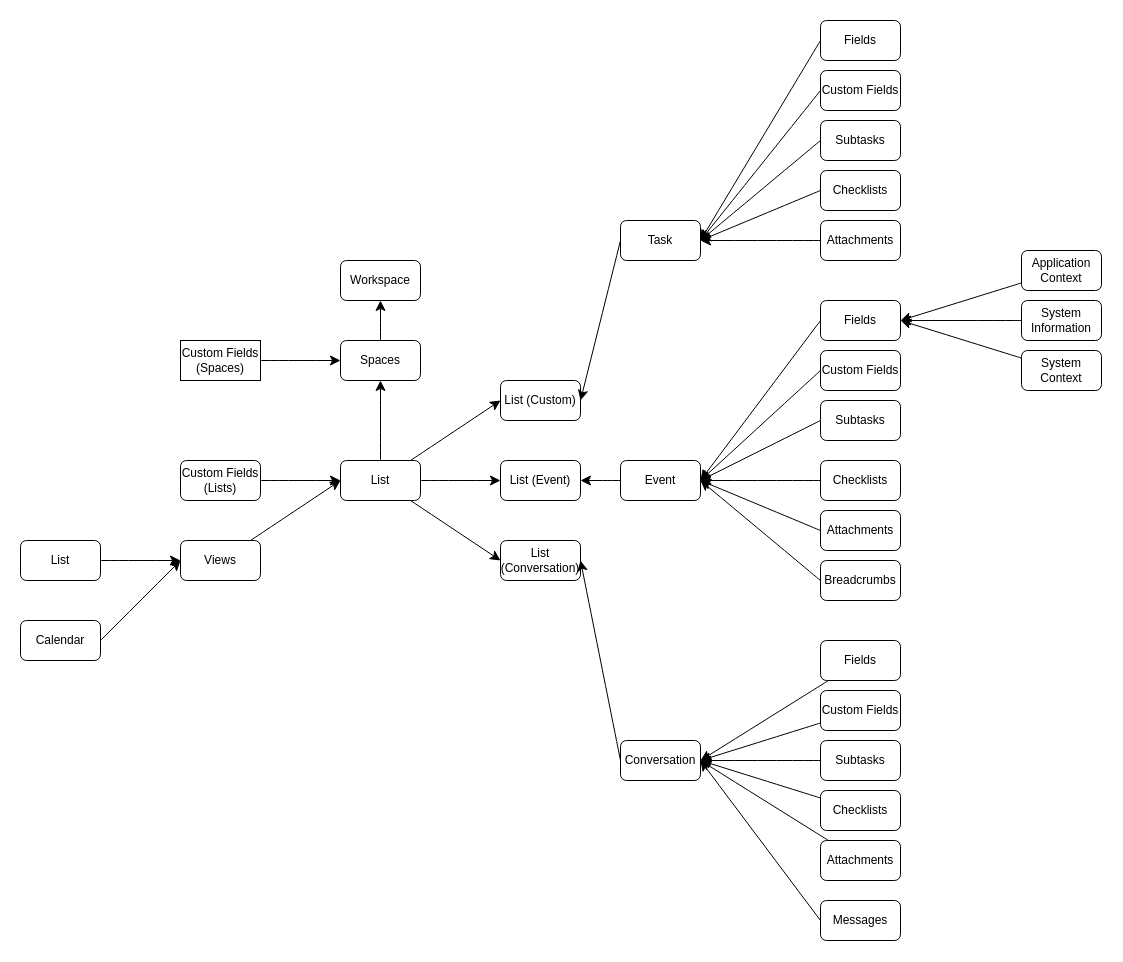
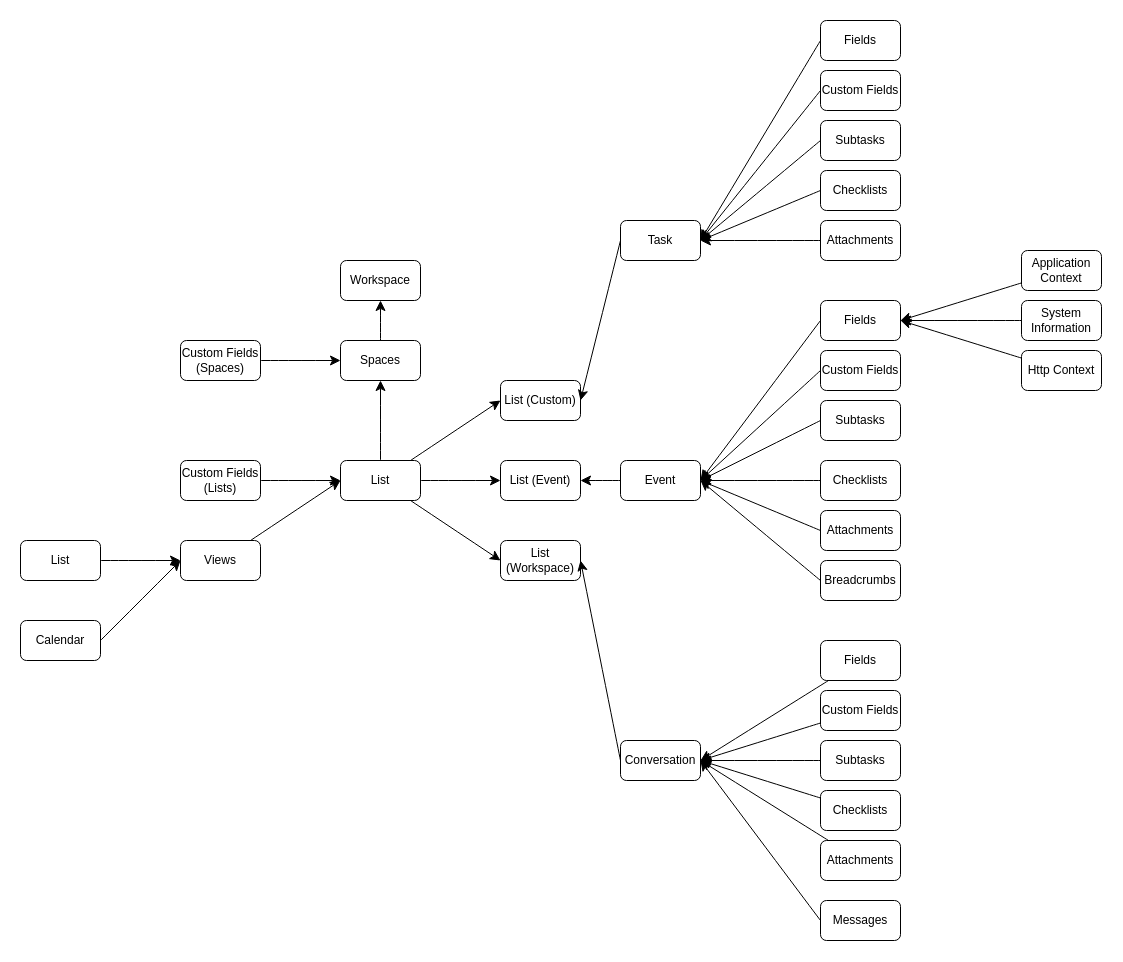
(221, 361) -> (221, 361)
(1062, 371) -> (1062, 371)
(541, 561) -> (541, 561)
